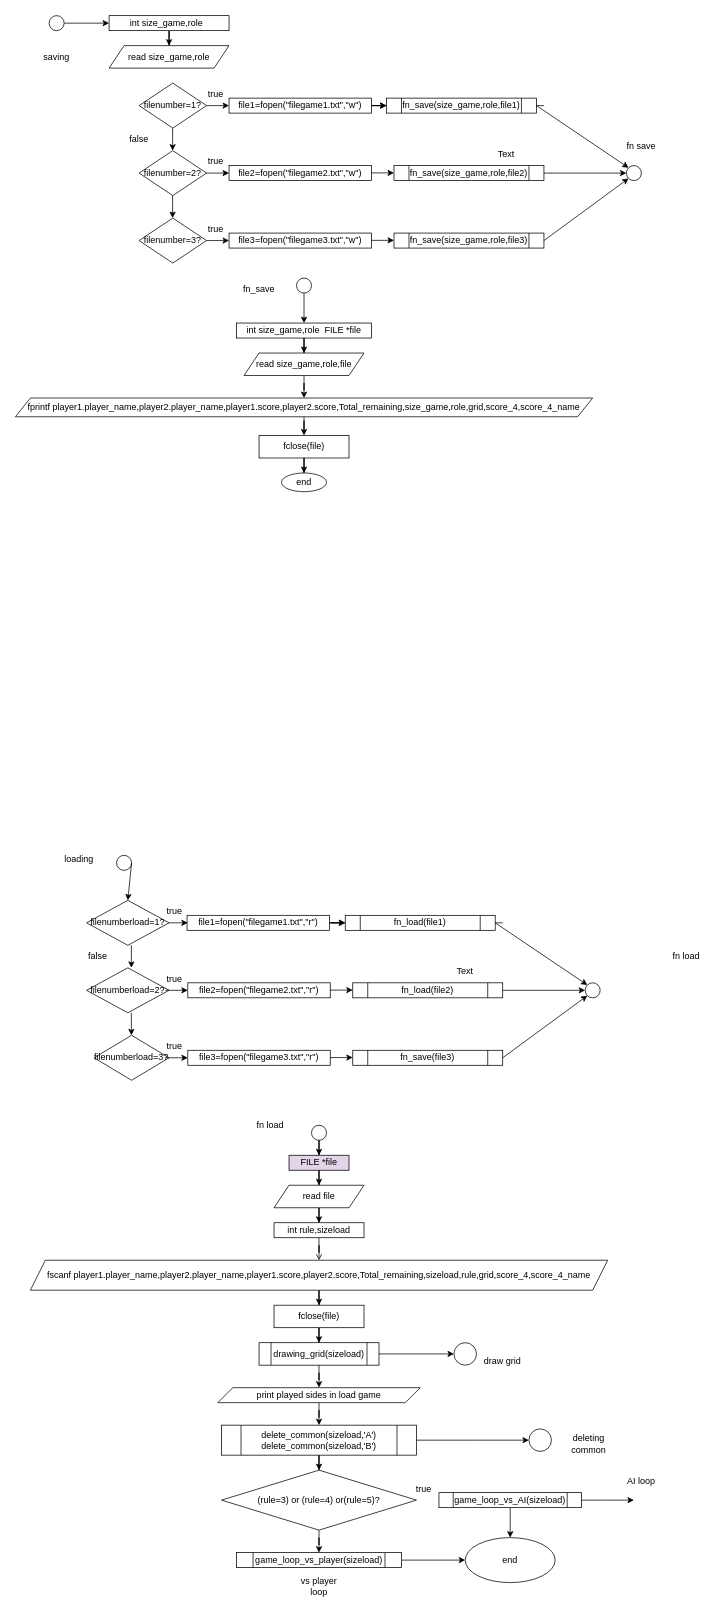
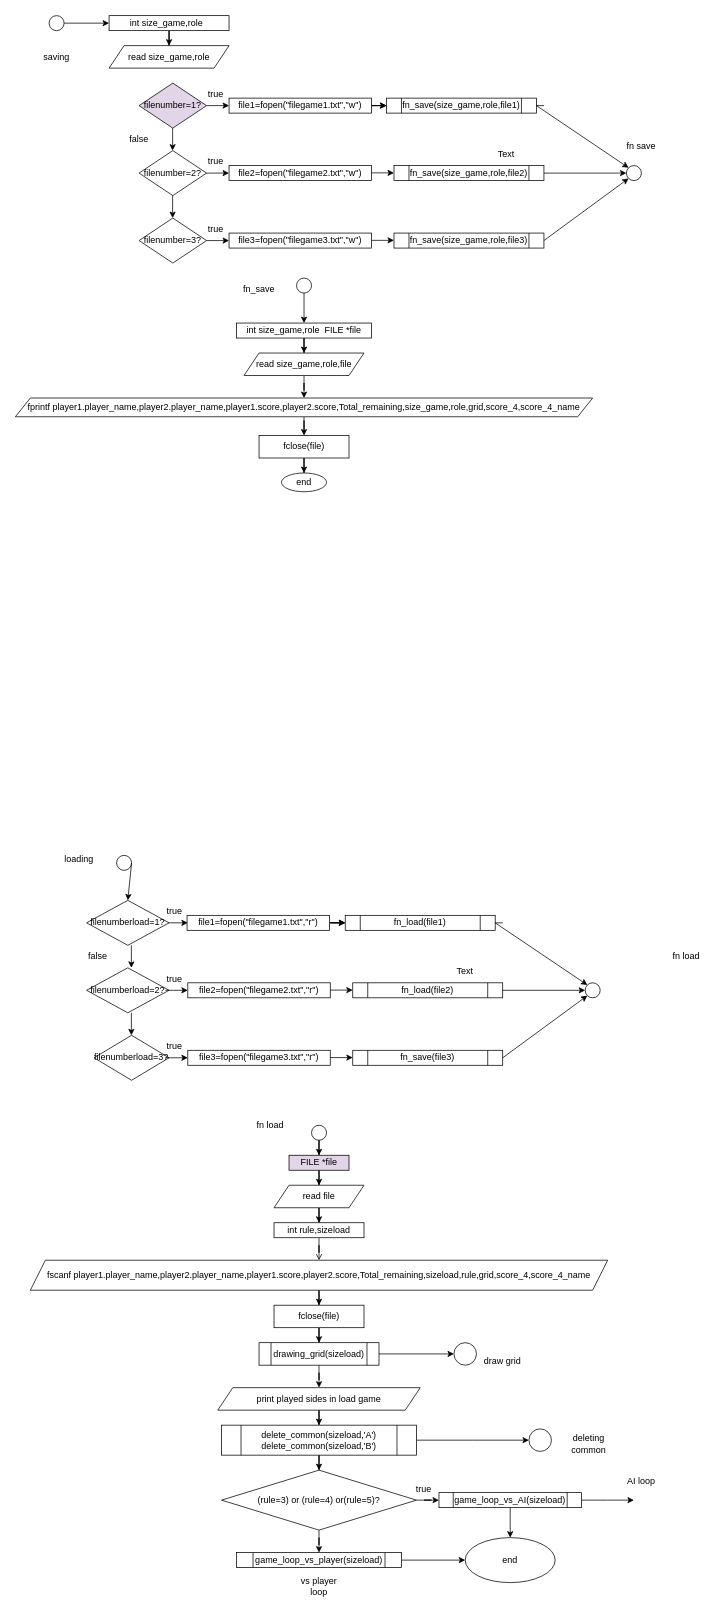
(173, 105) -> (173, 105)
(319, 1395) -> (319, 1399)
none -> (428, 1500)
